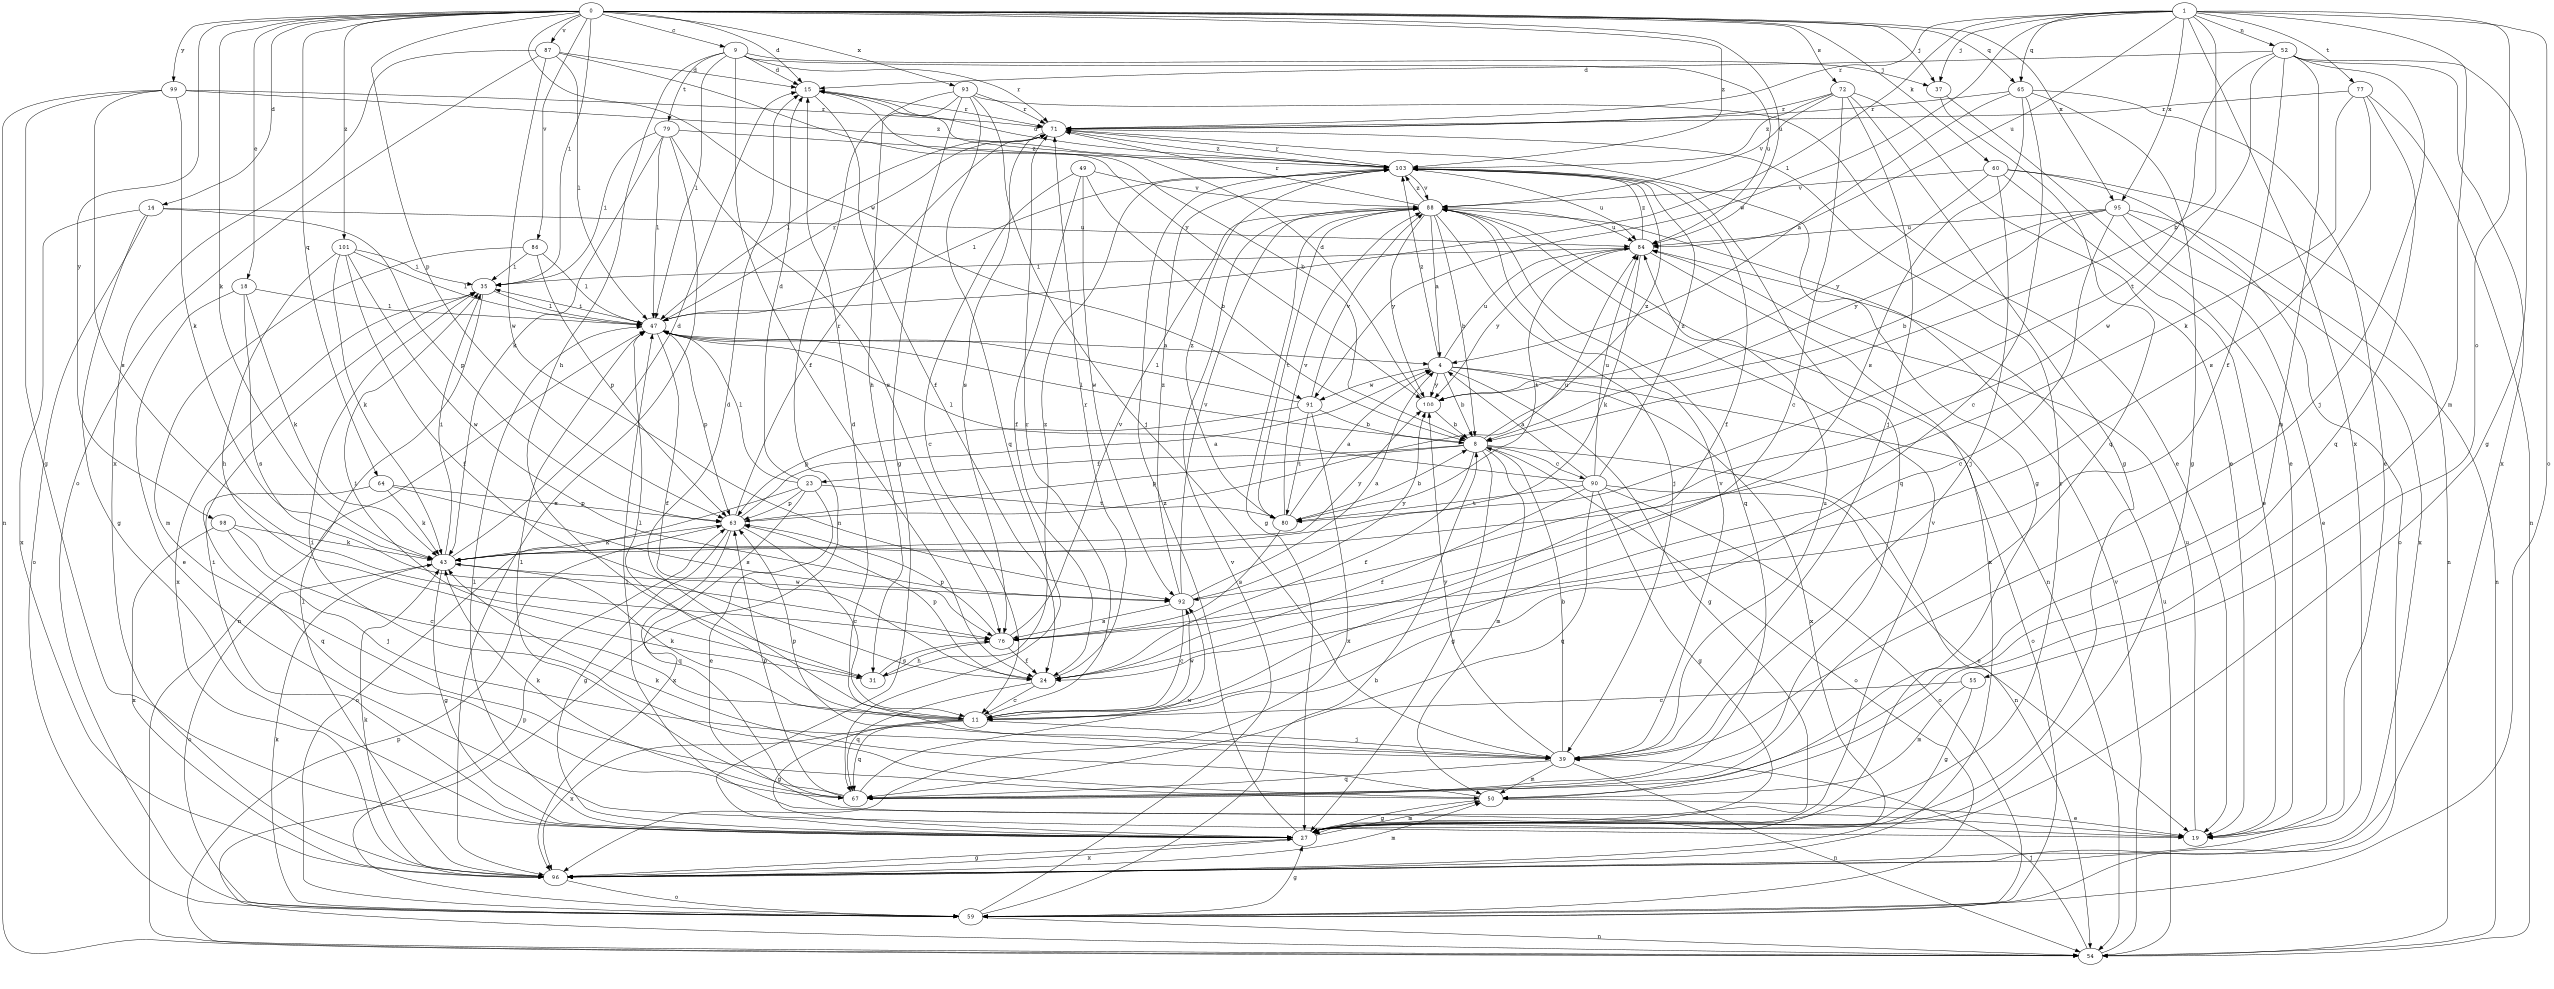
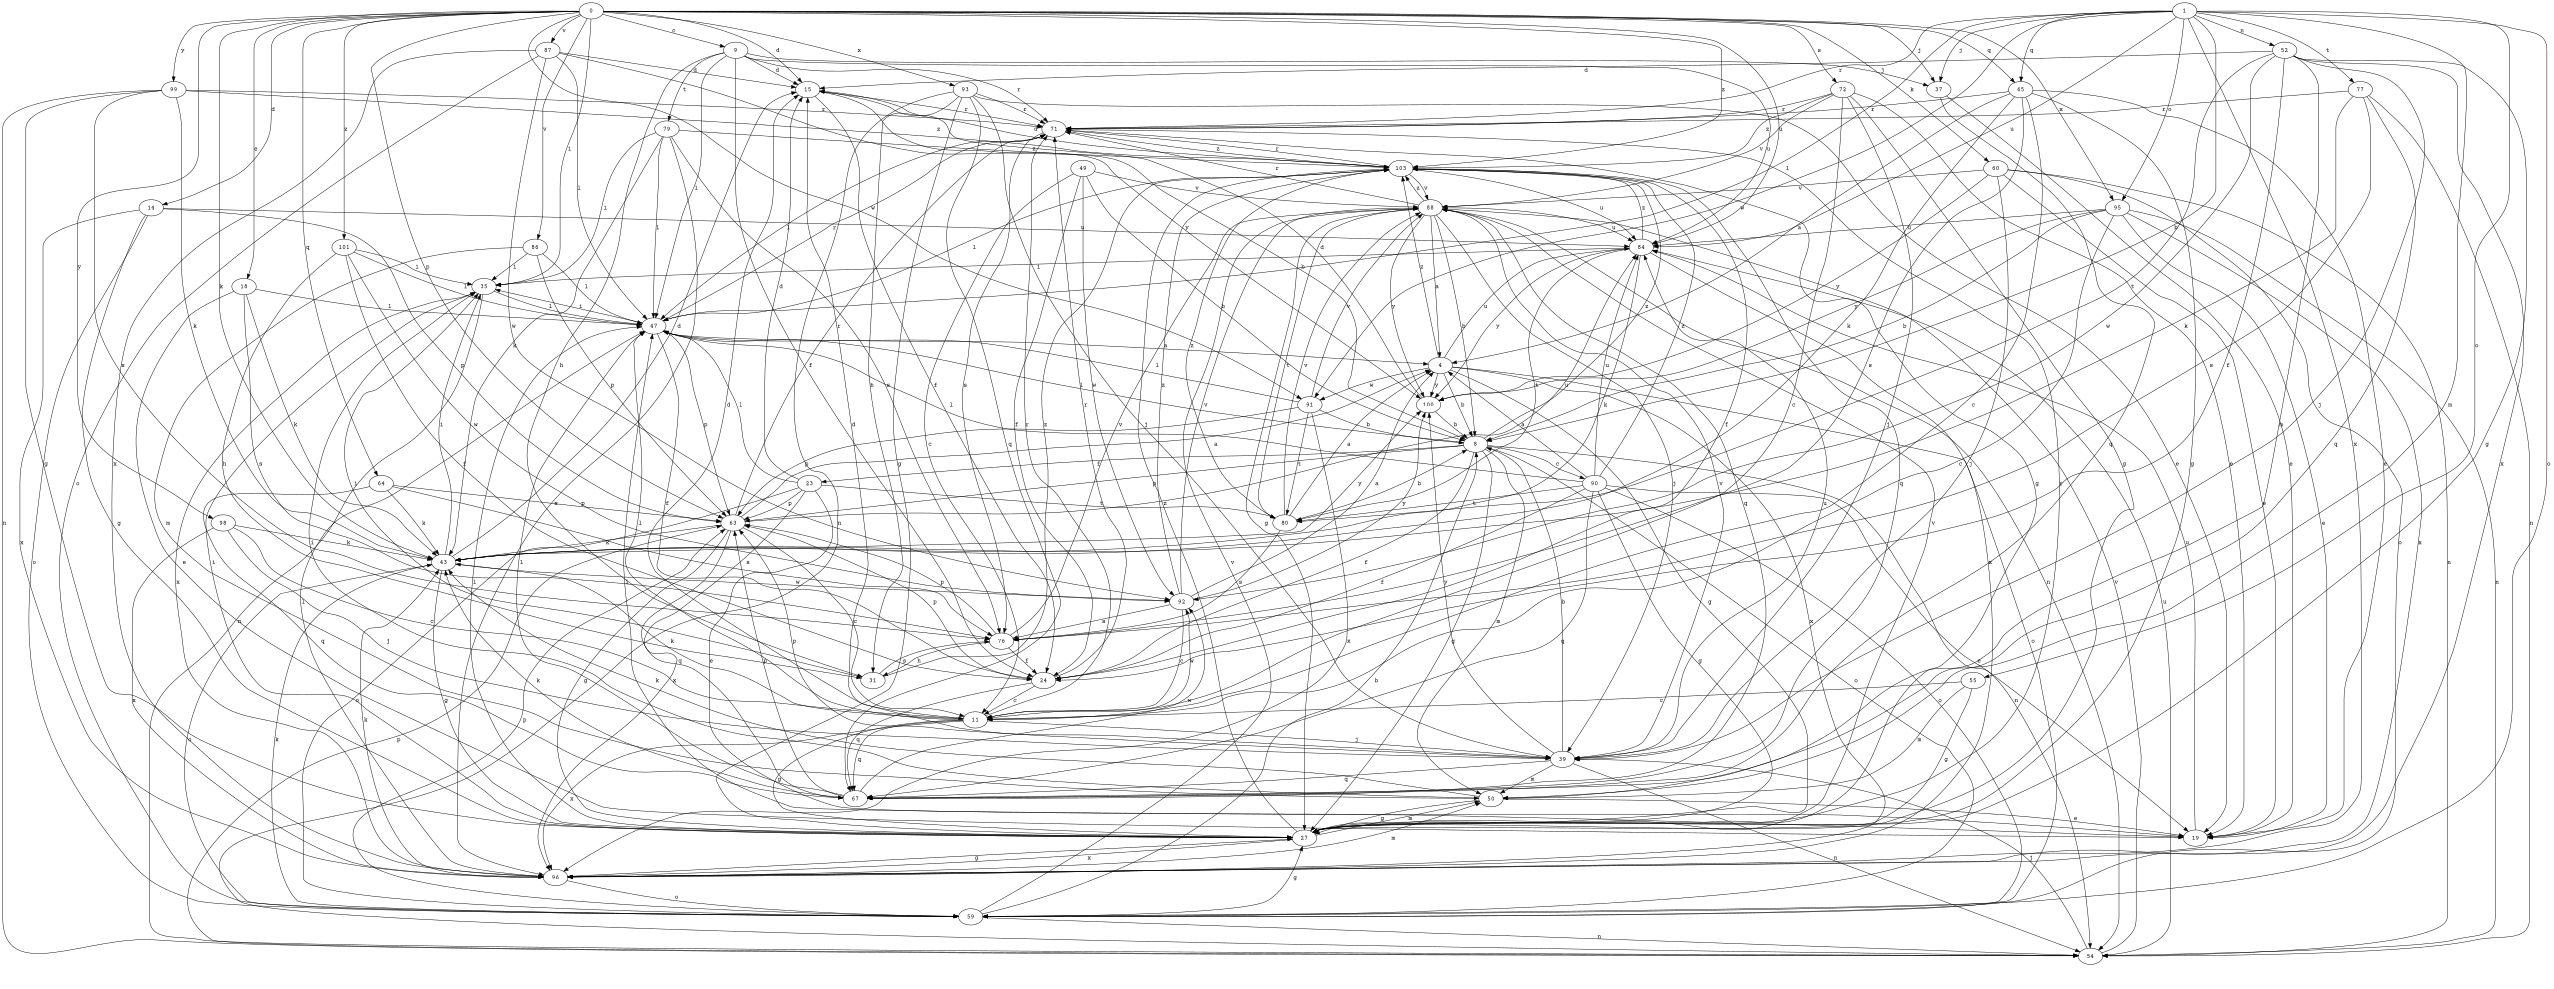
(2170, 109) -> (2170, 109)
(362, 411) -> (1324, 535)
